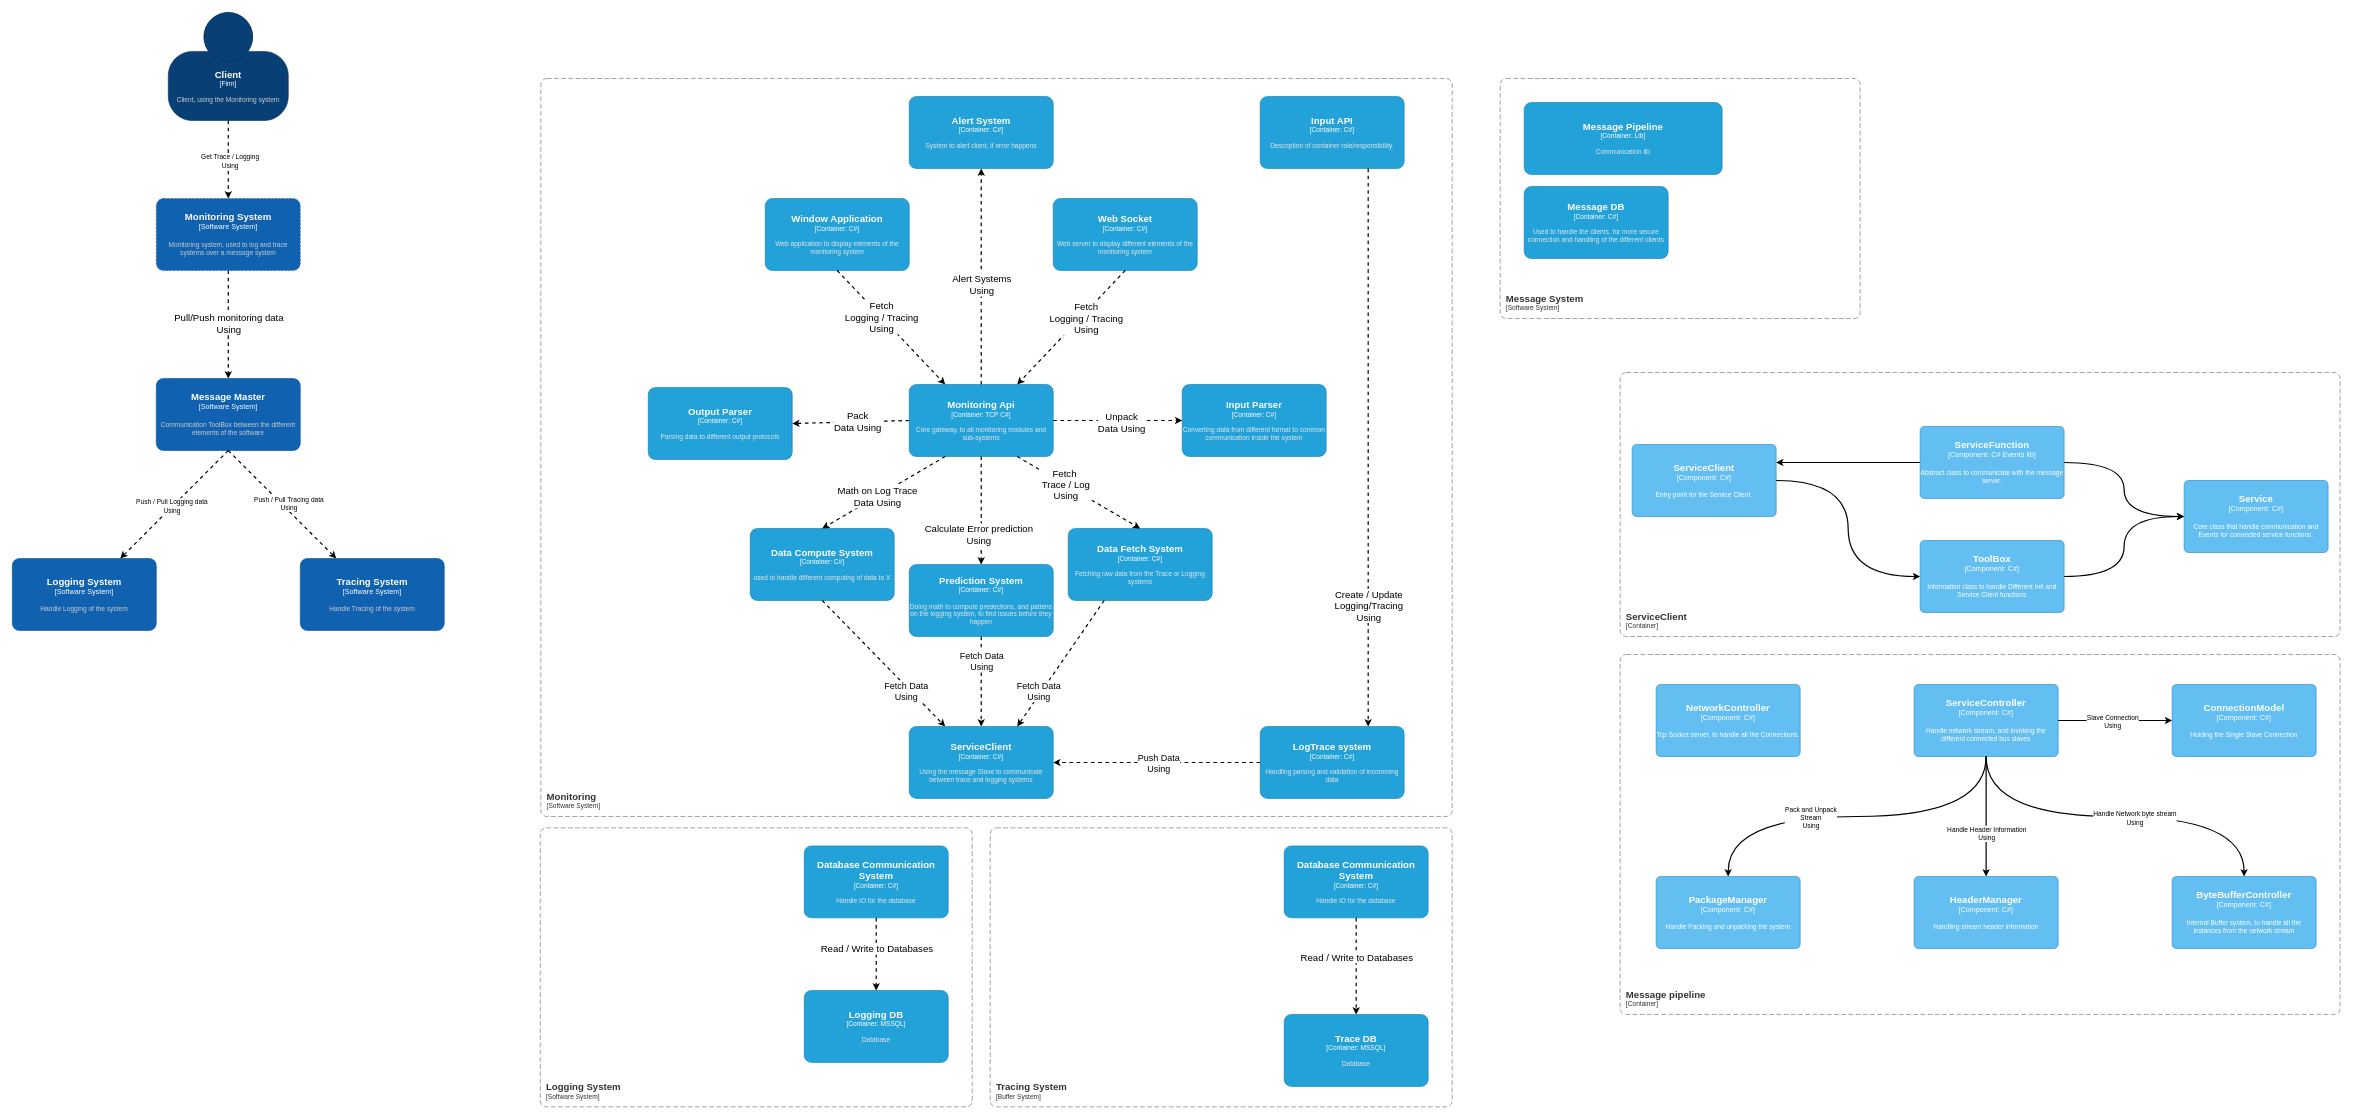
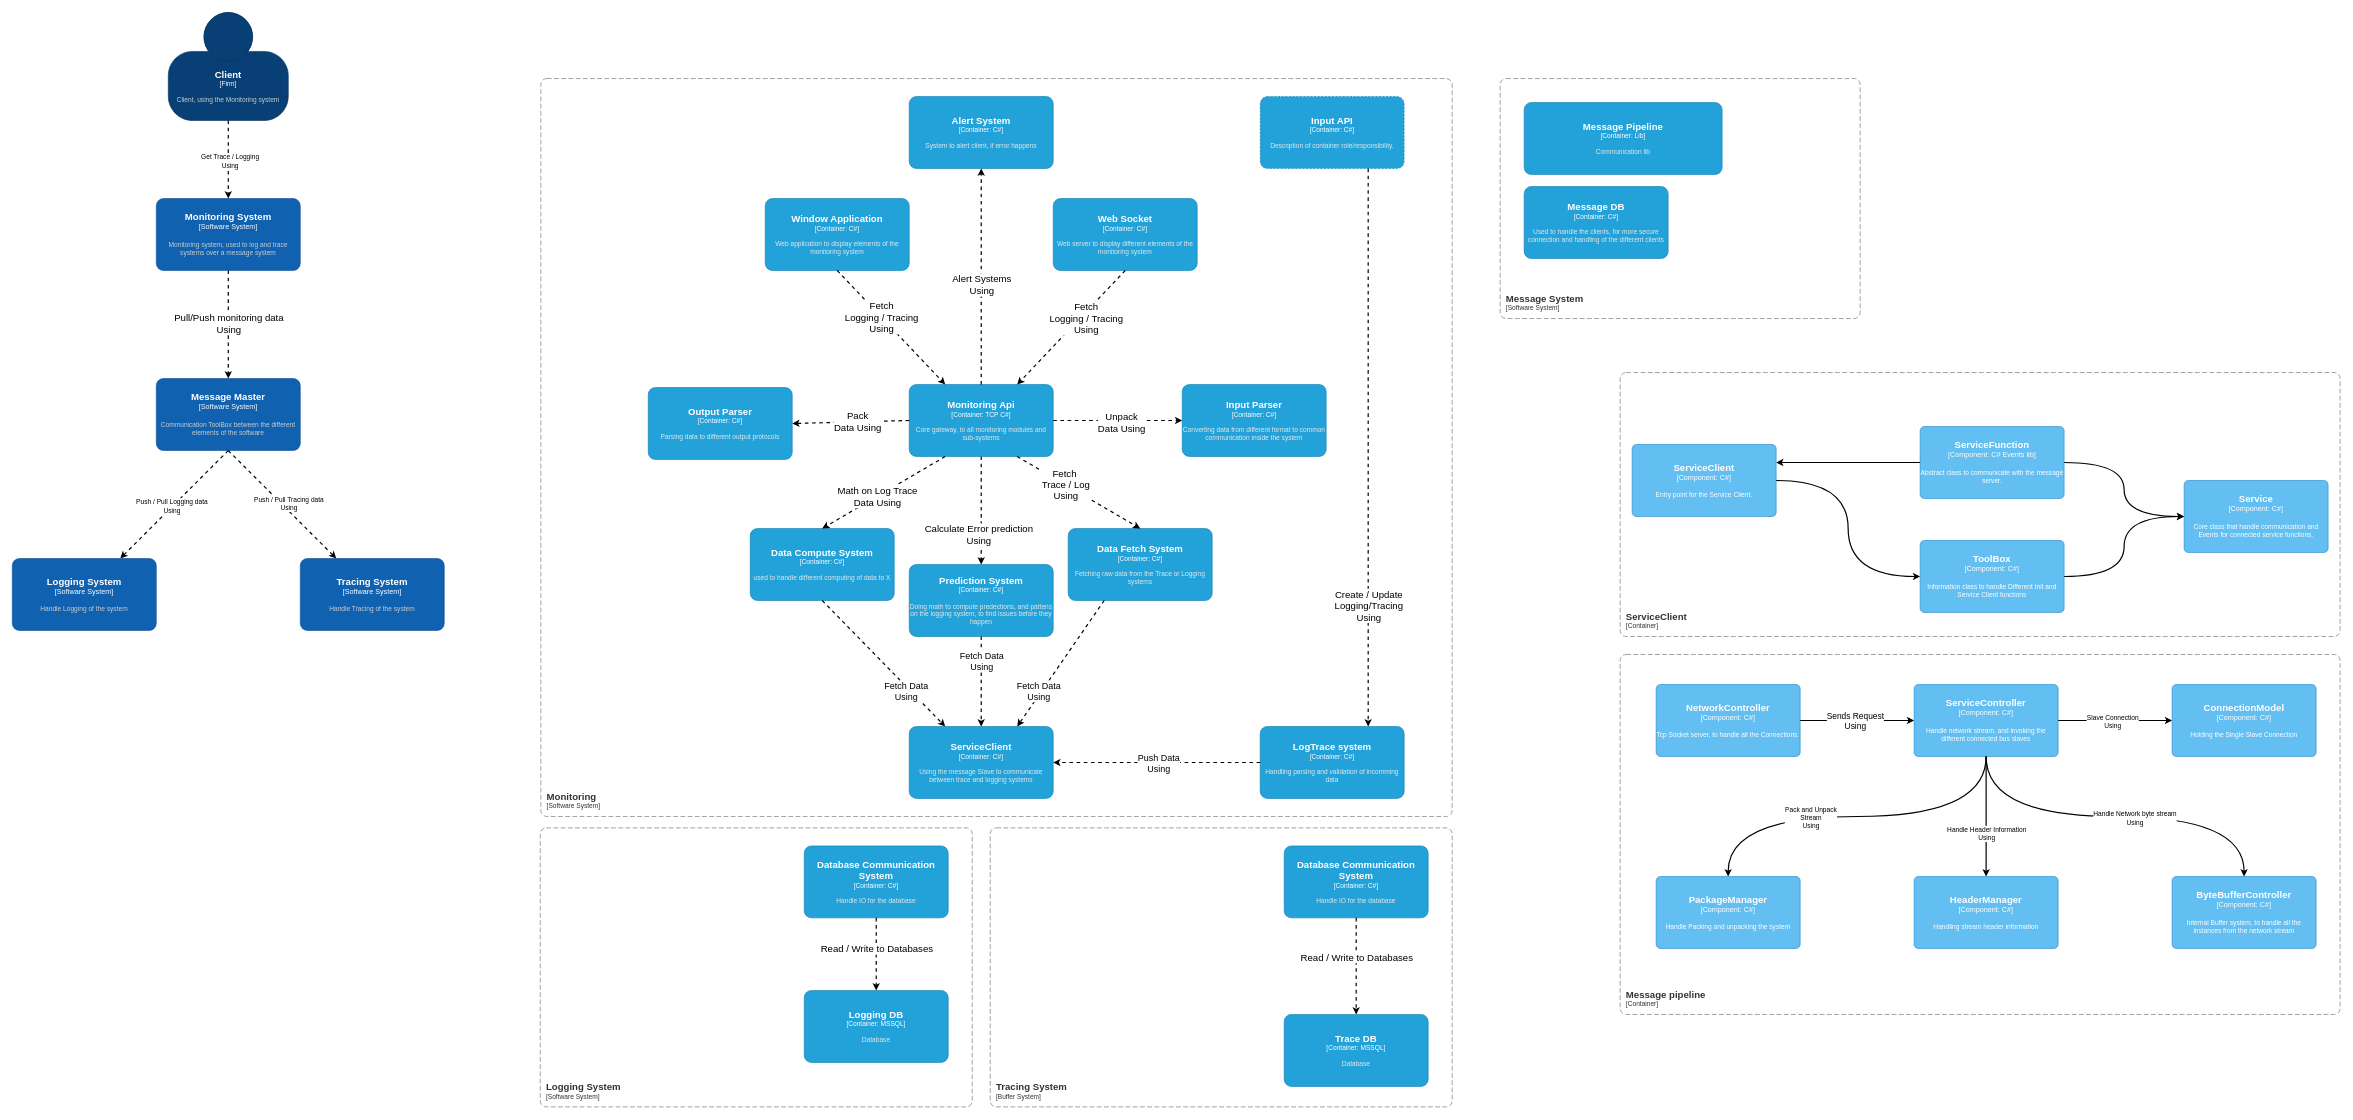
(1332, 132) -> (1332, 132)
(228, 234) -> (228, 234)
none -> (1856, 720)
